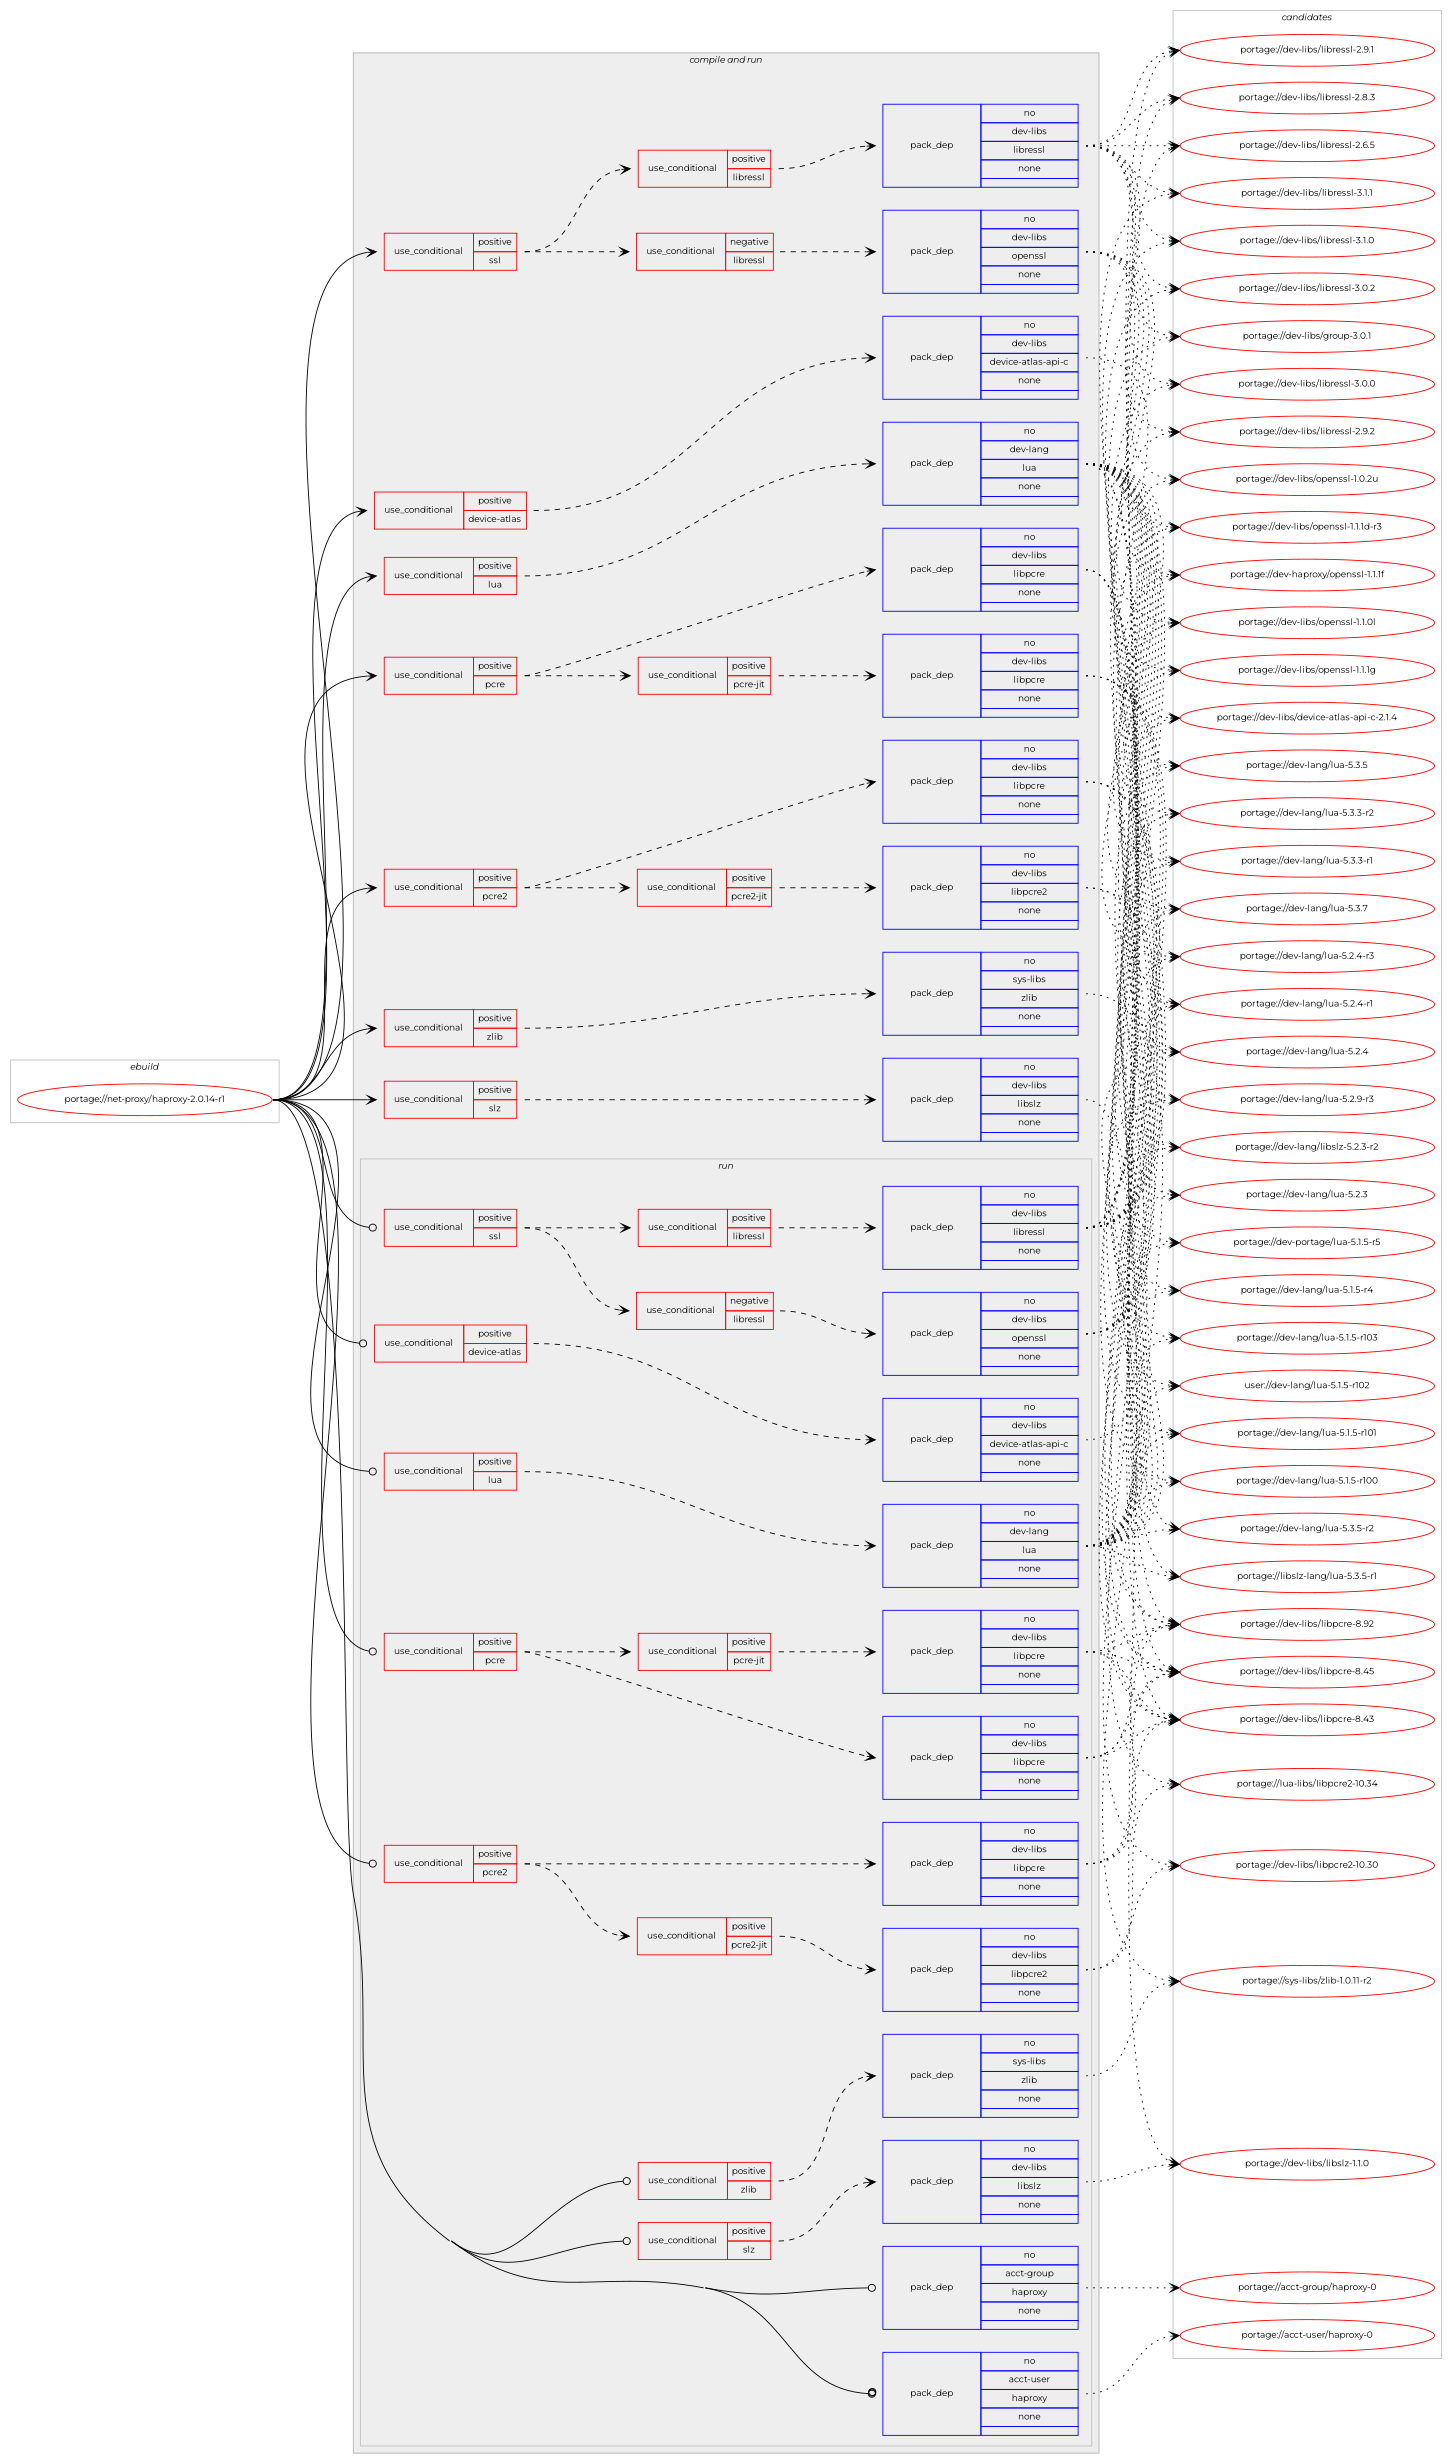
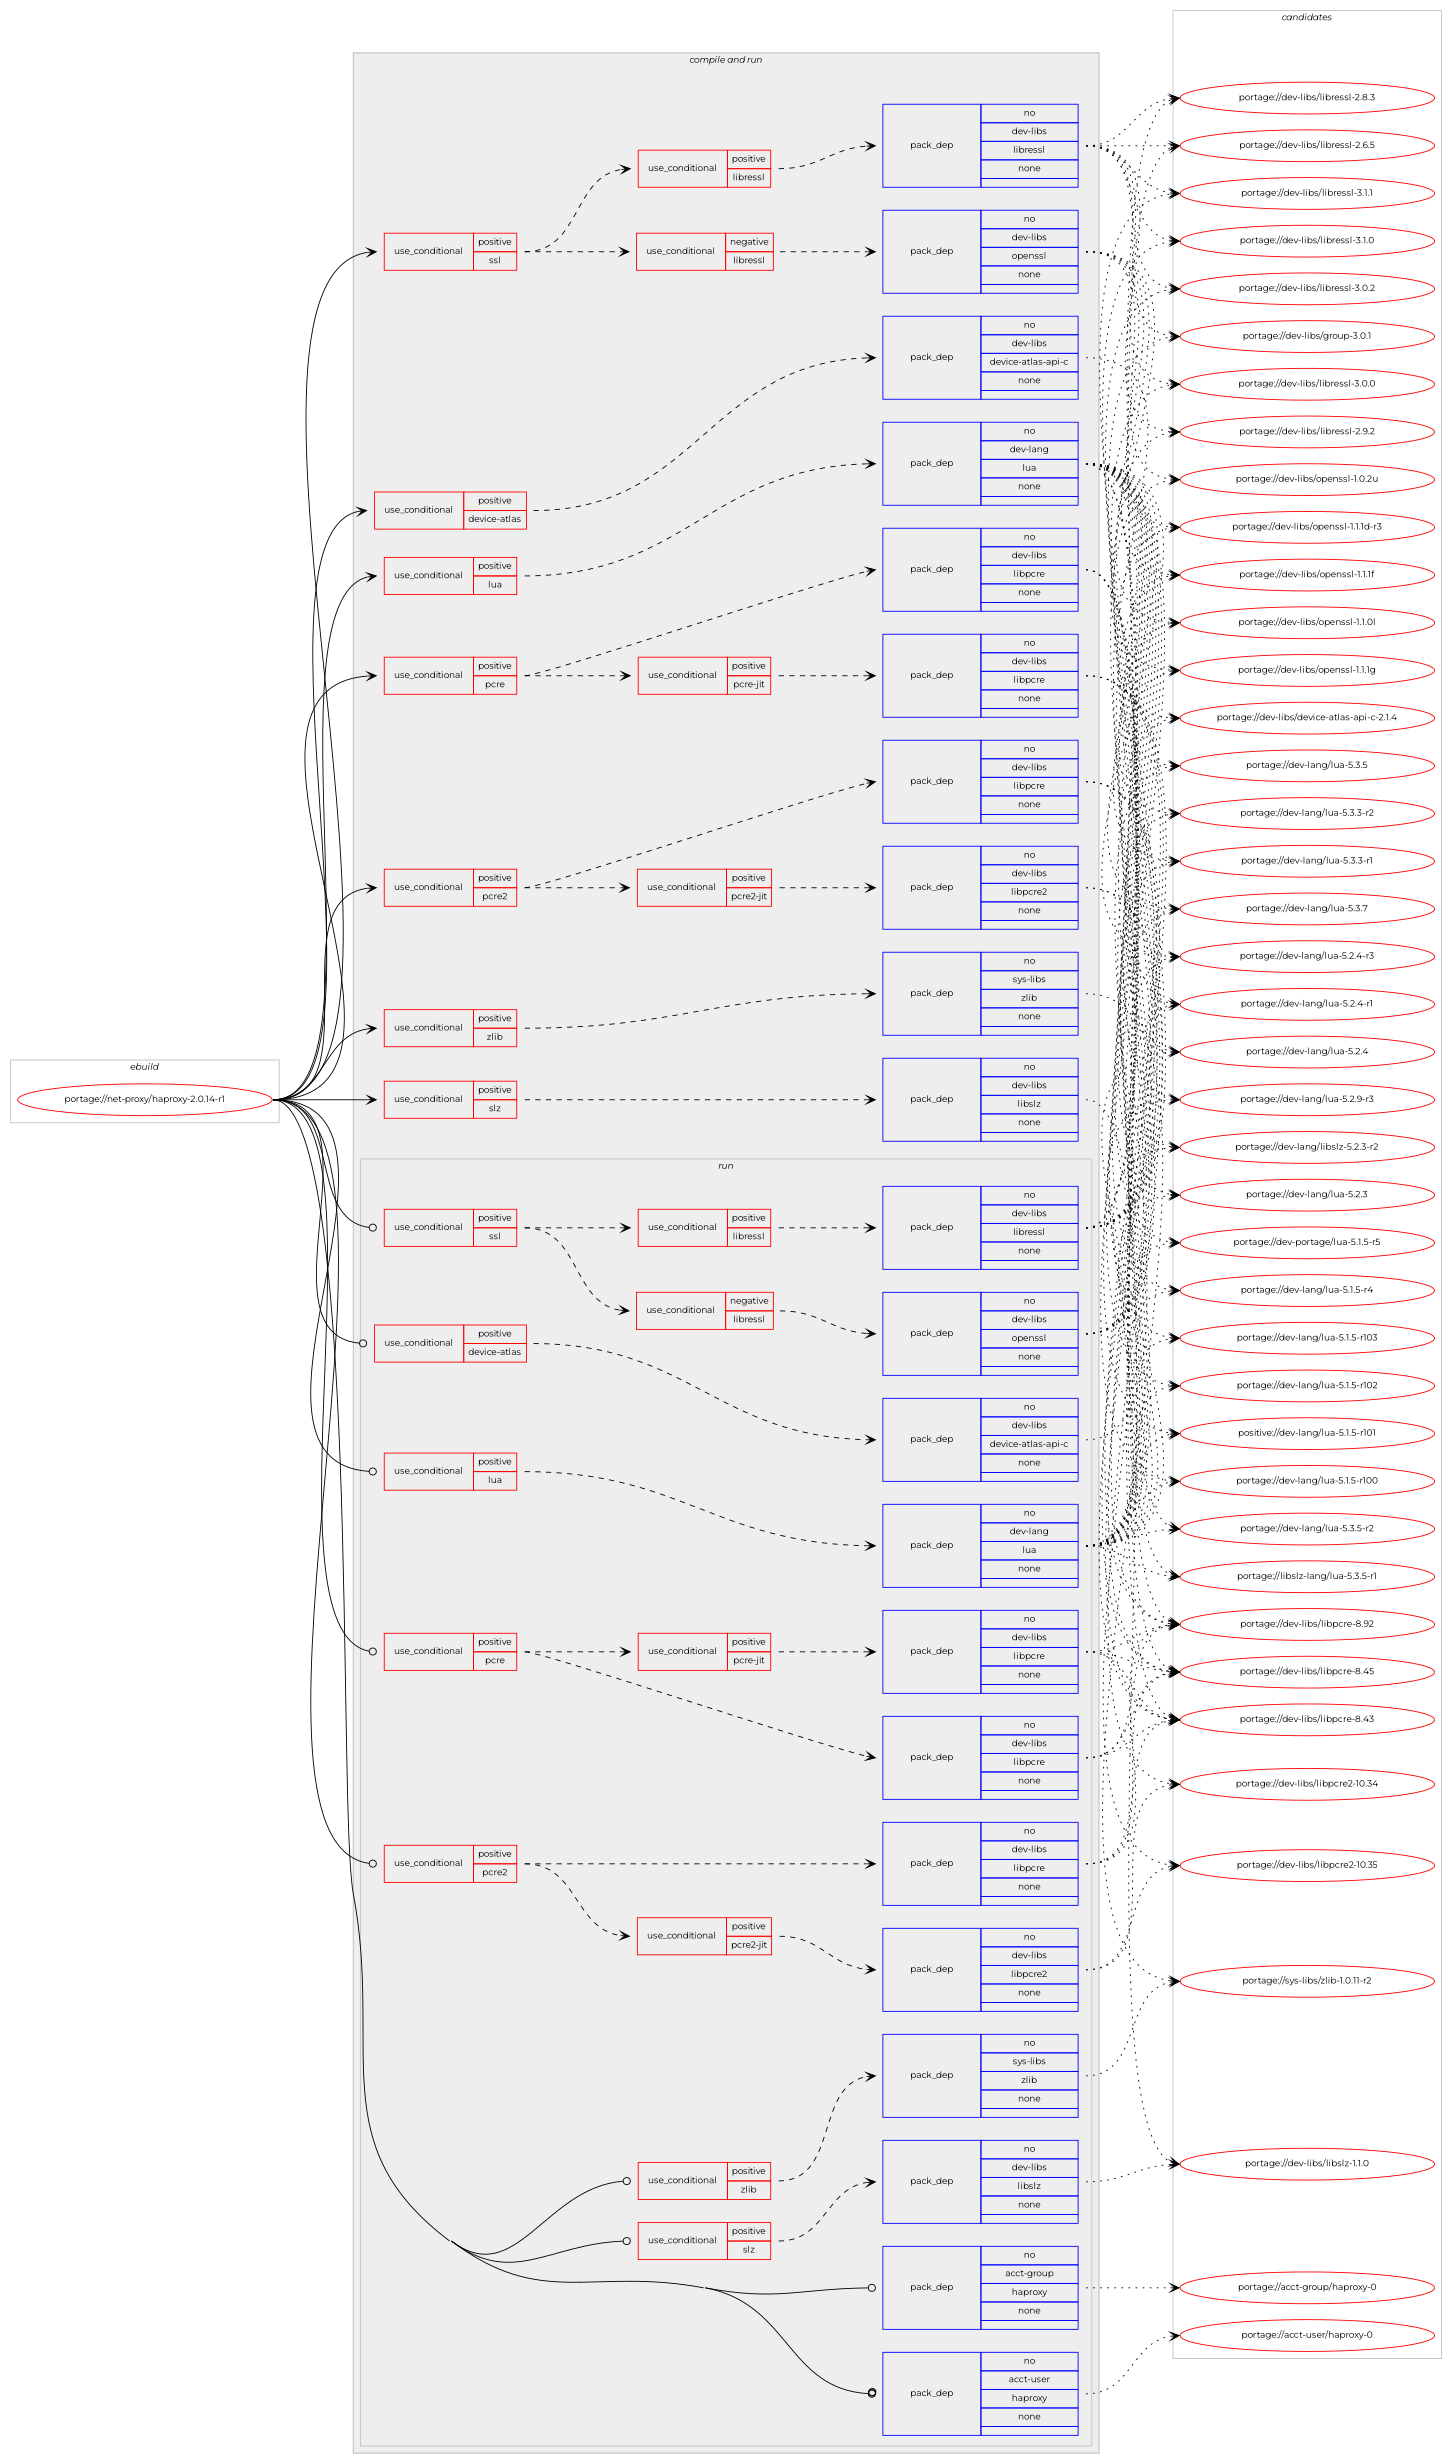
(1307, 50) -> none
(1307, 575) -> (1307, 575)
(1307, 1386) -> (1307, 1386)
(1307, 1434) -> (1307, 1434)
(1307, 1784) -> (1307, 1784)
(1307, 1866) -> (1307, 1866)
